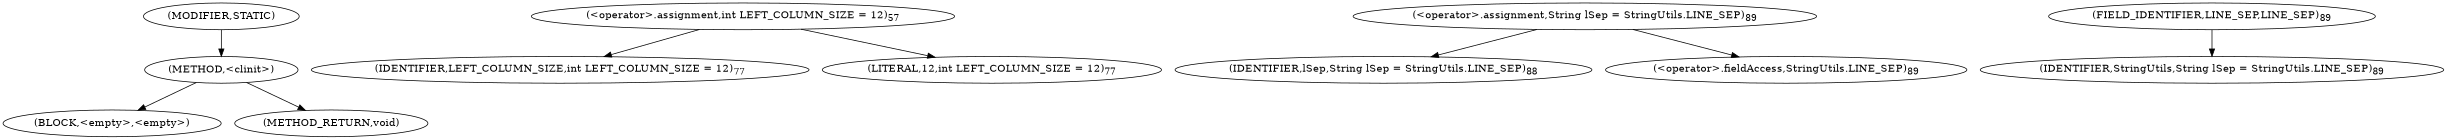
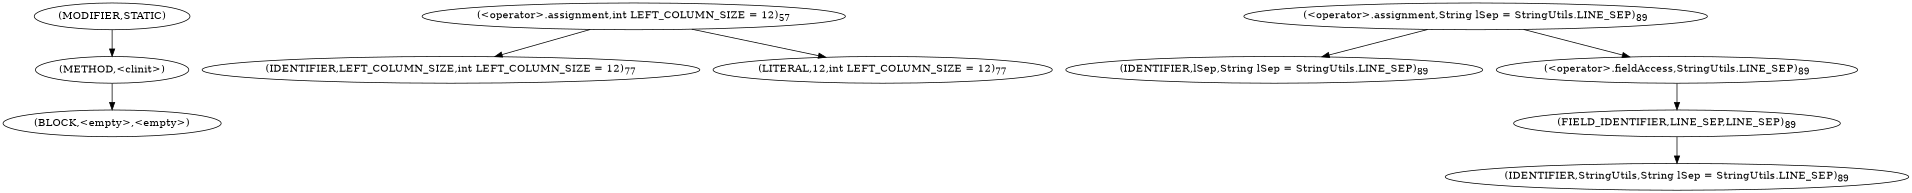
(1532, 69) -> (1423, 69)
none -> (1677, 93)
(331, 123) -> none
